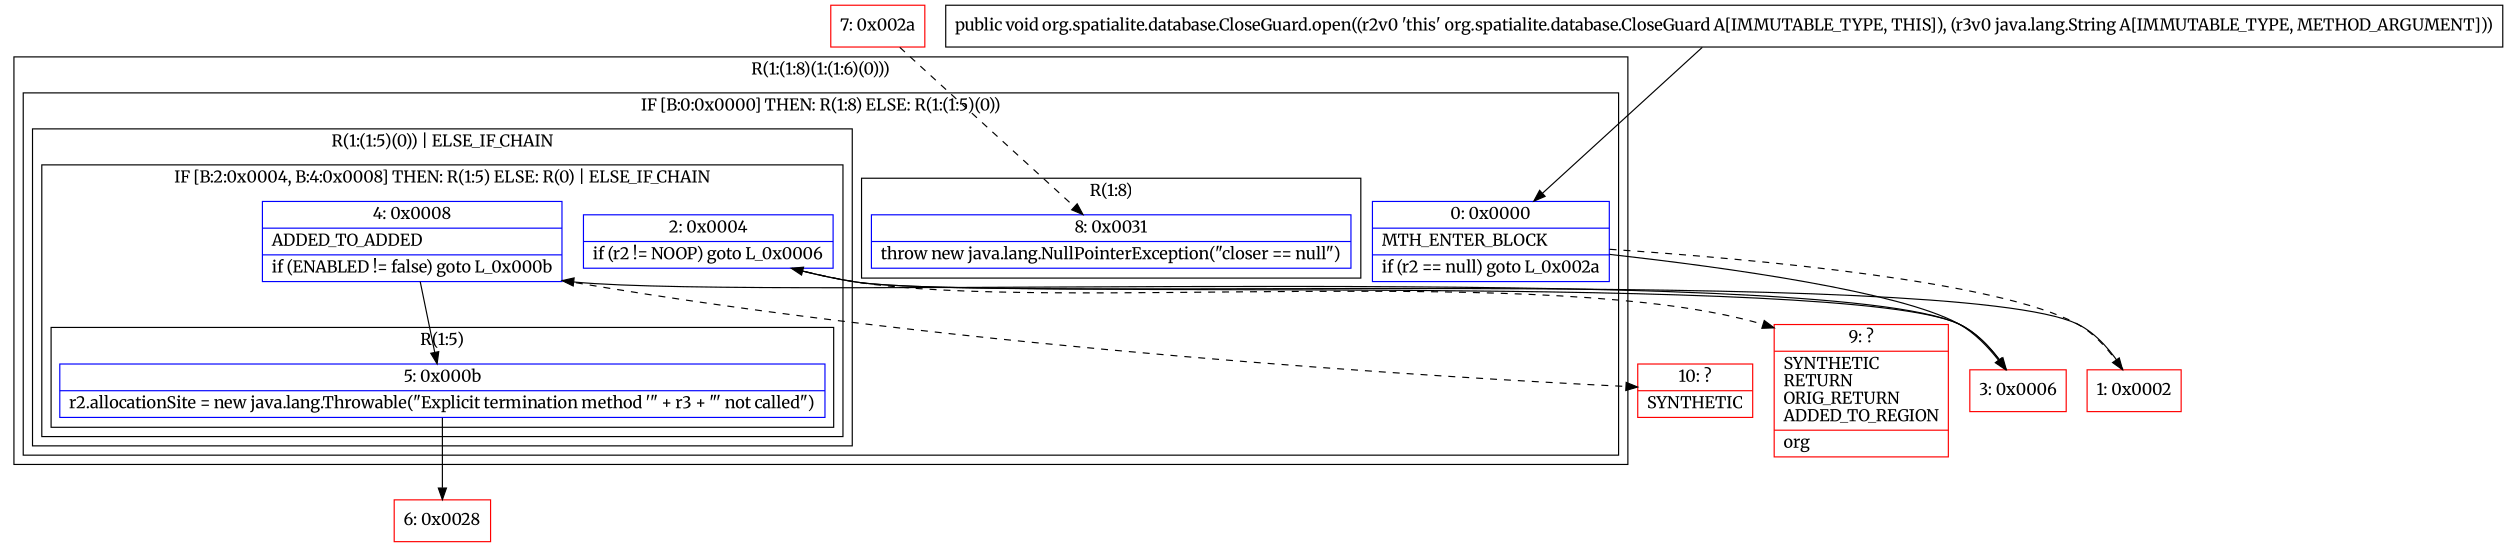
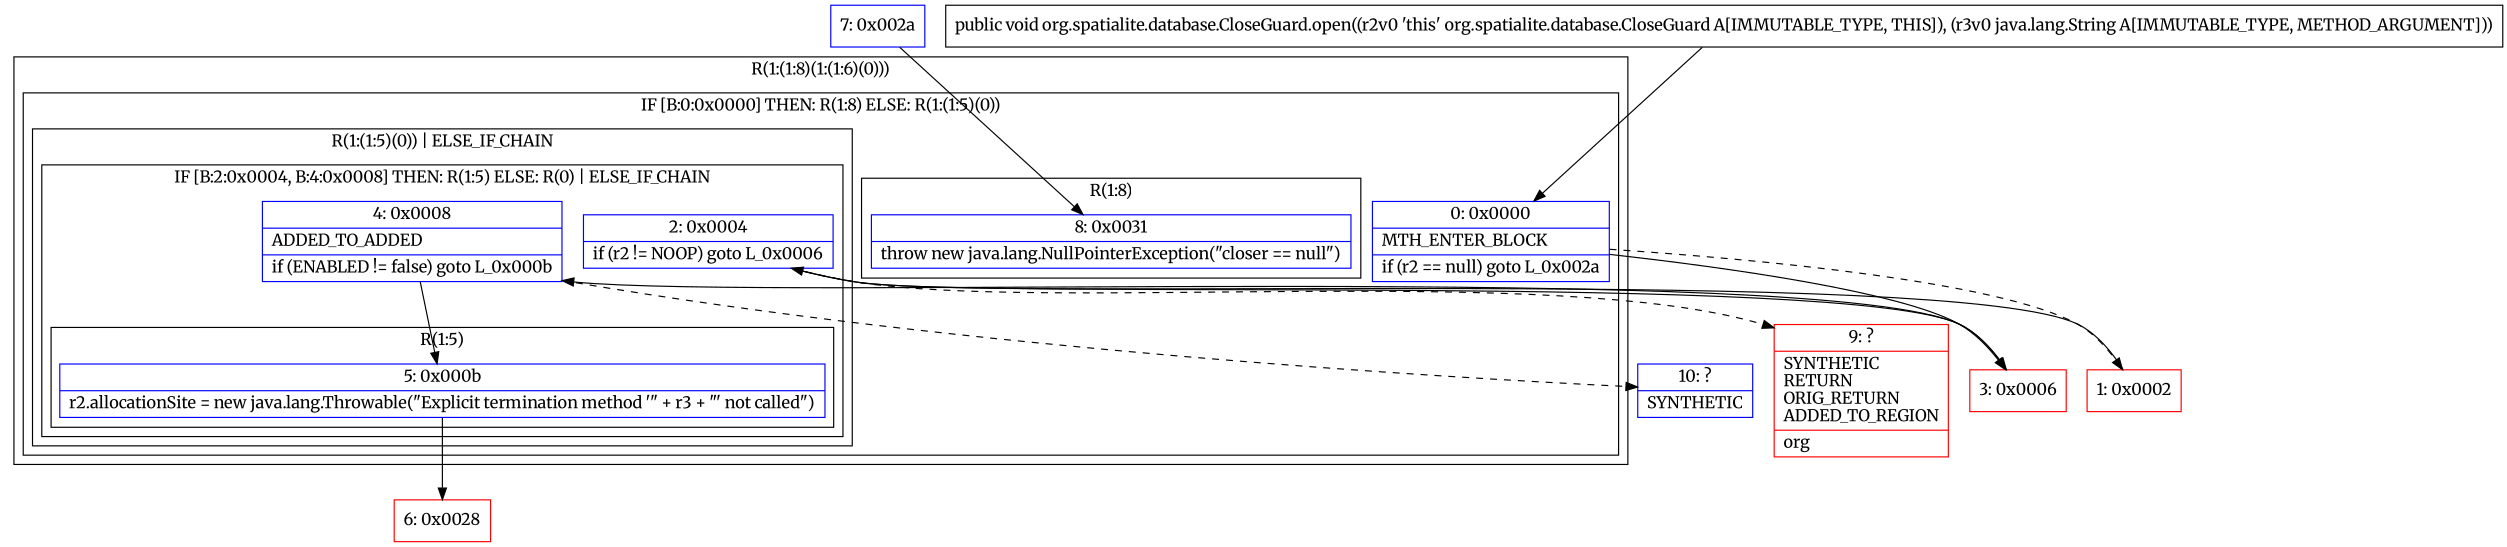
(878, 26) -> (878, 26)
(987, 127) -> (987, 127)
(1695, 391) -> (1695, 391)
